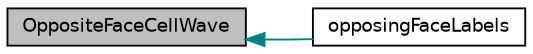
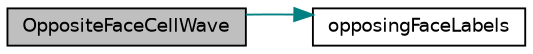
(289, 40) -> (270, 14)
